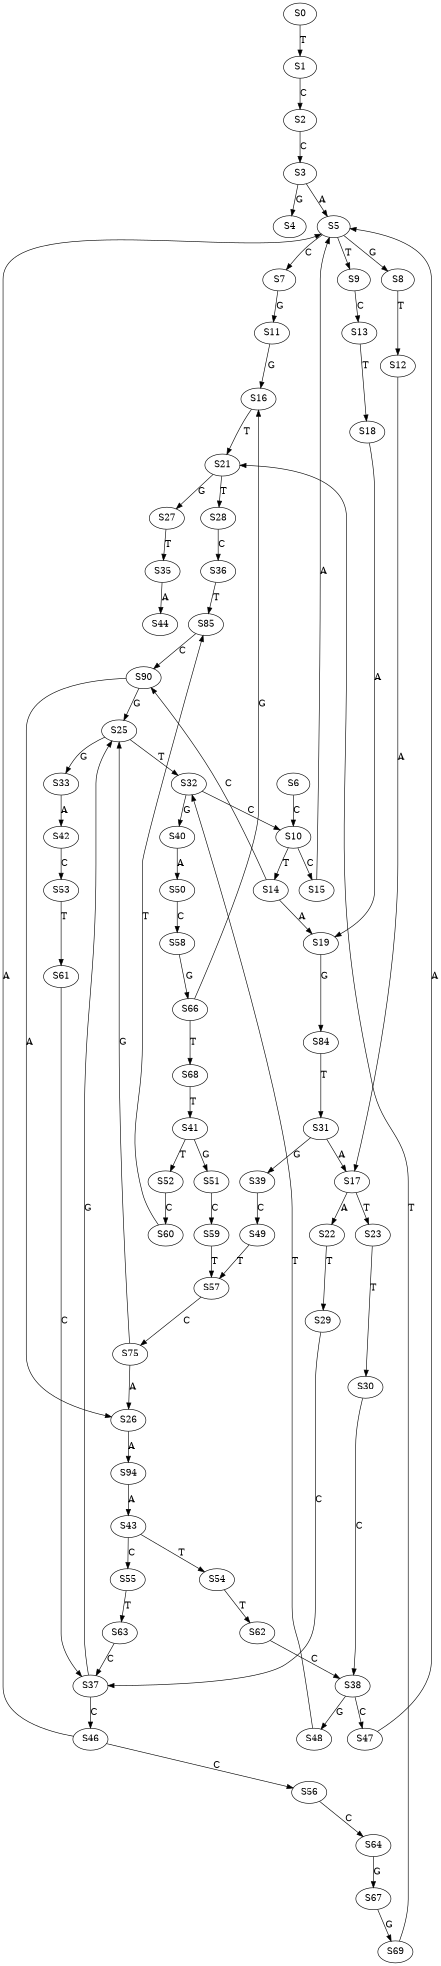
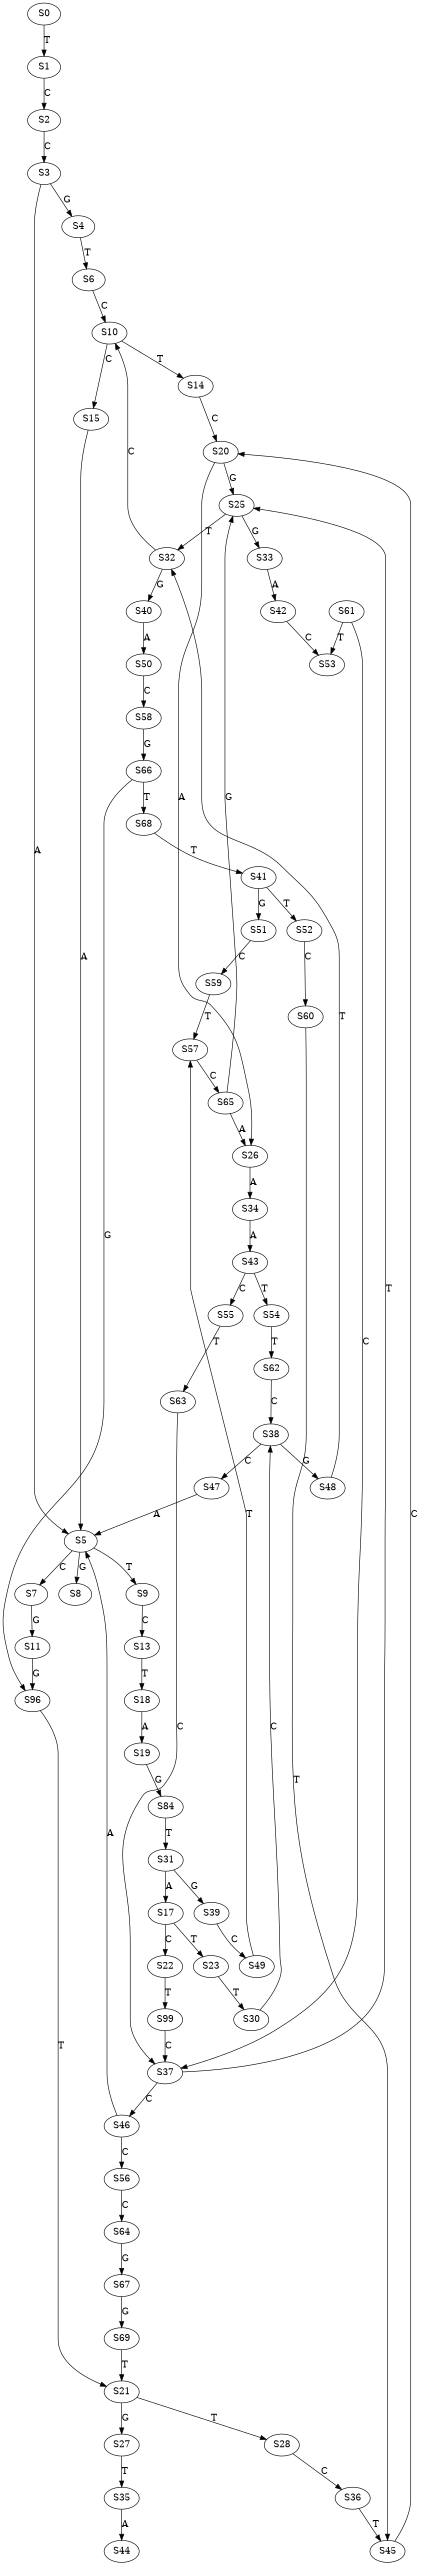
none -> (83, 250)
(398, 366) -> none
(258, 399) -> (32, 1701)
(206, 625) -> (388, 2551)
(144, 678) -> (221, 452)
(294, 915) -> none
(61, 930) -> (338, 635)
(88, 1208) -> (389, 1289)
(344, 1208) -> (168, 1940)
(323, 1321) -> (165, 2020)
(130, 1354) -> (226, 1103)
(128, 1473) -> (250, 1209)
